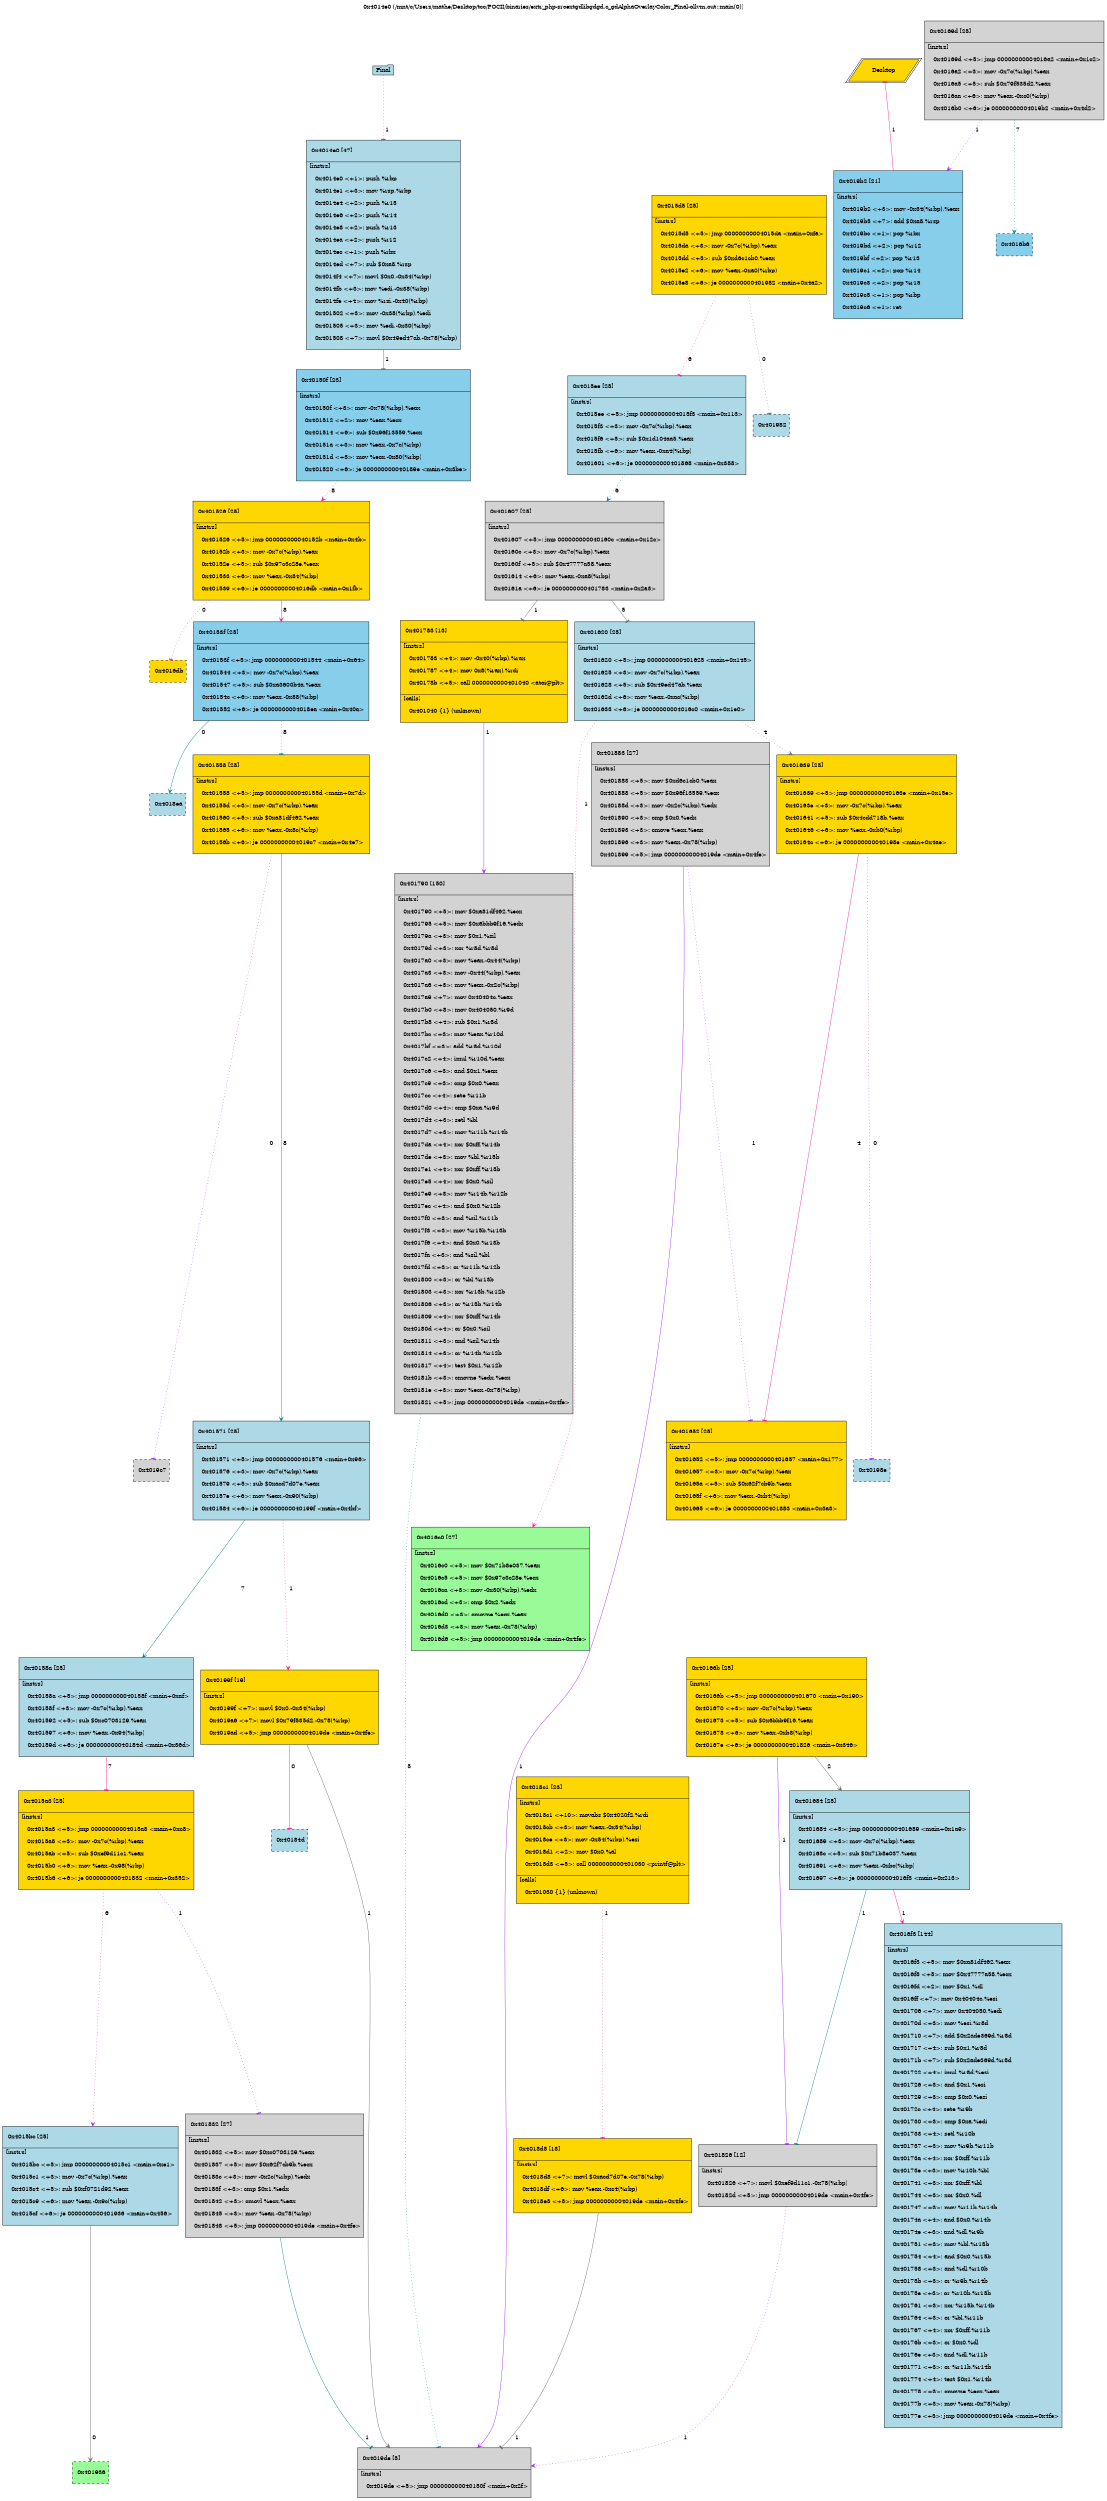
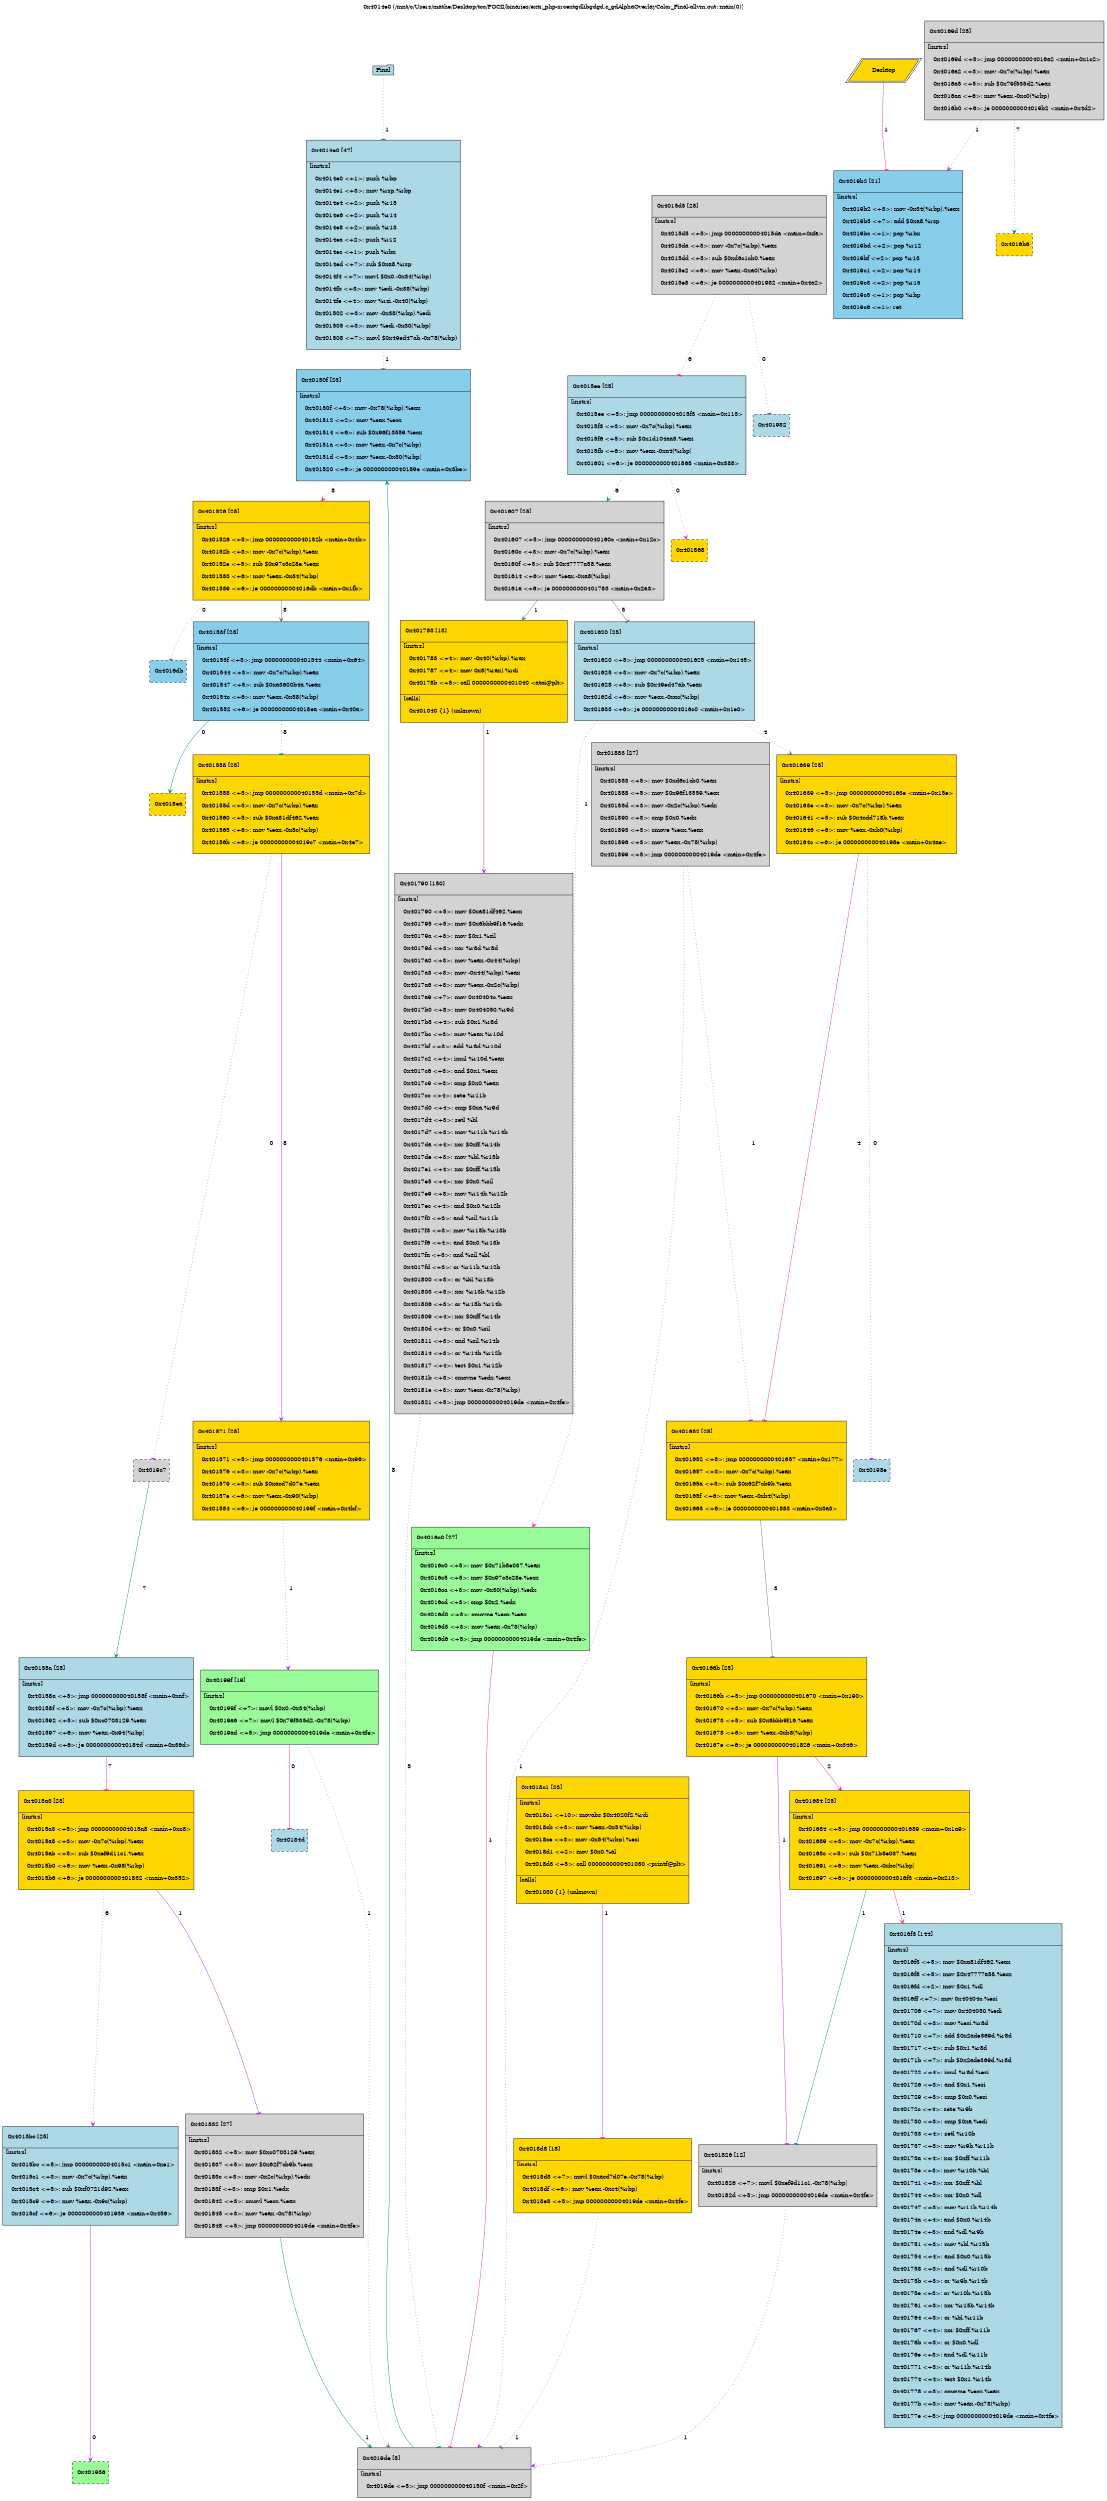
(383, 107) -> (383, 107)
(890, 127) -> (883, 125)
(739, 245) -> (739, 245)
(1014, 245) -> (1014, 245)
(383, 359) -> (383, 359)
none -> (689, 551)
(281, 609) -> (281, 609)
(531, 609) -> (531, 609)
(186, 626) -> (186, 626)
(168, 671) -> (168, 671)
(168, 804) -> (168, 804)
(281, 1135) -> (281, 1135)
none -> (389, 1469)
(281, 1471) -> (281, 1471)
(195, 1587) -> (133, 1568)
none -> (766, 1588)
(286, 1593) -> (286, 1593)
(585, 1664) -> (585, 1664)
(290, 1707) -> (290, 1707)
(827, 1772) -> (827, 1772)
(880, 1840) -> (880, 1840)
(218, 1996) -> (218, 1996)
(603, 2020) -> (603, 2020)
none -> (487, 2050)
(369, 2091) -> (369, 2091)
(567, 2337) -> (567, 2337)
(90, 2341) -> (90, 2341)
(309, 2349) -> (309, 2349)
